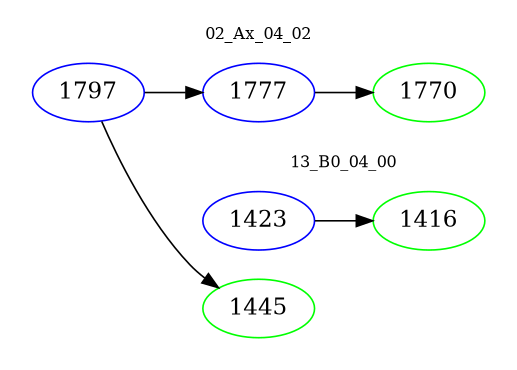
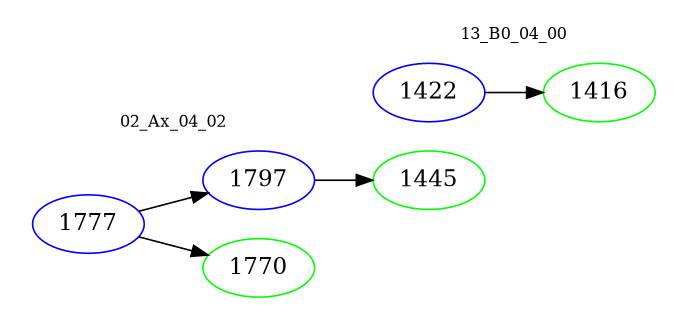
(165, 93) -> (165, 204)
(259, 221) -> (429, 93)
